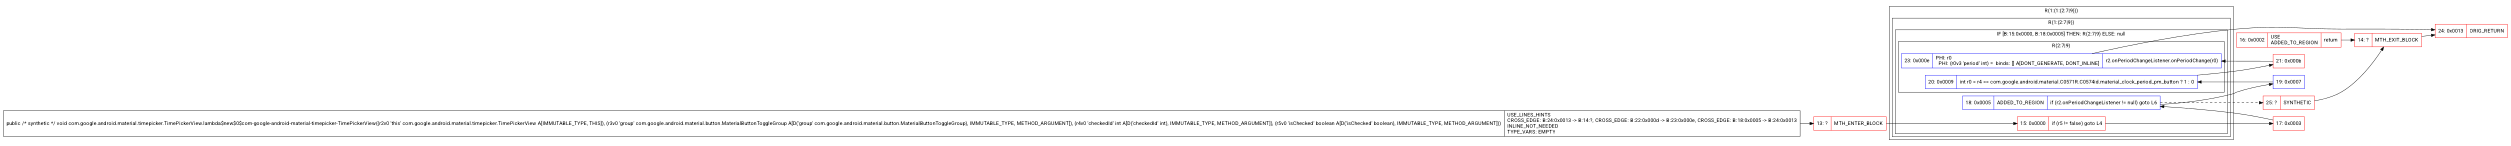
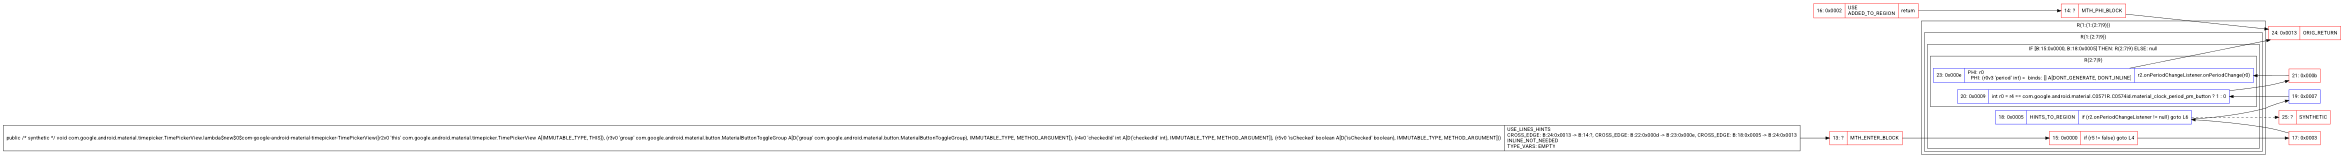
(2397, 40) -> (2102, 11)
(2354, 83) -> none
(2021, 103) -> (2053, 117)
